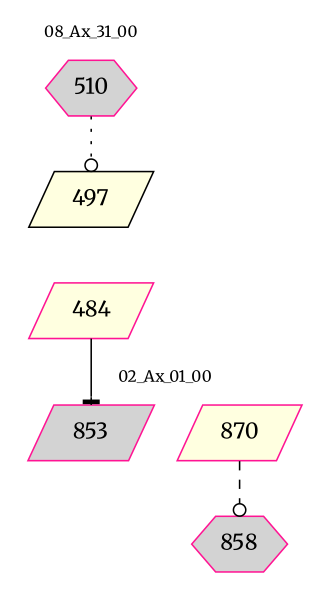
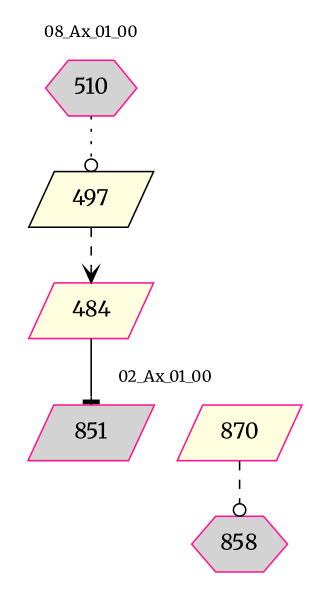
(91, 33) -> (91, 33)
none -> (91, 247)
(91, 433) -> (91, 433)
